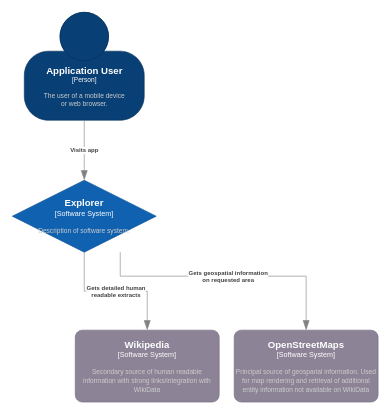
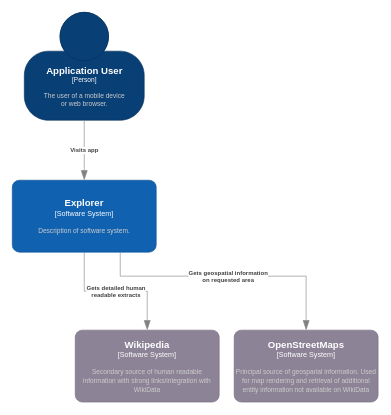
(84, 216) -> (84, 216)
